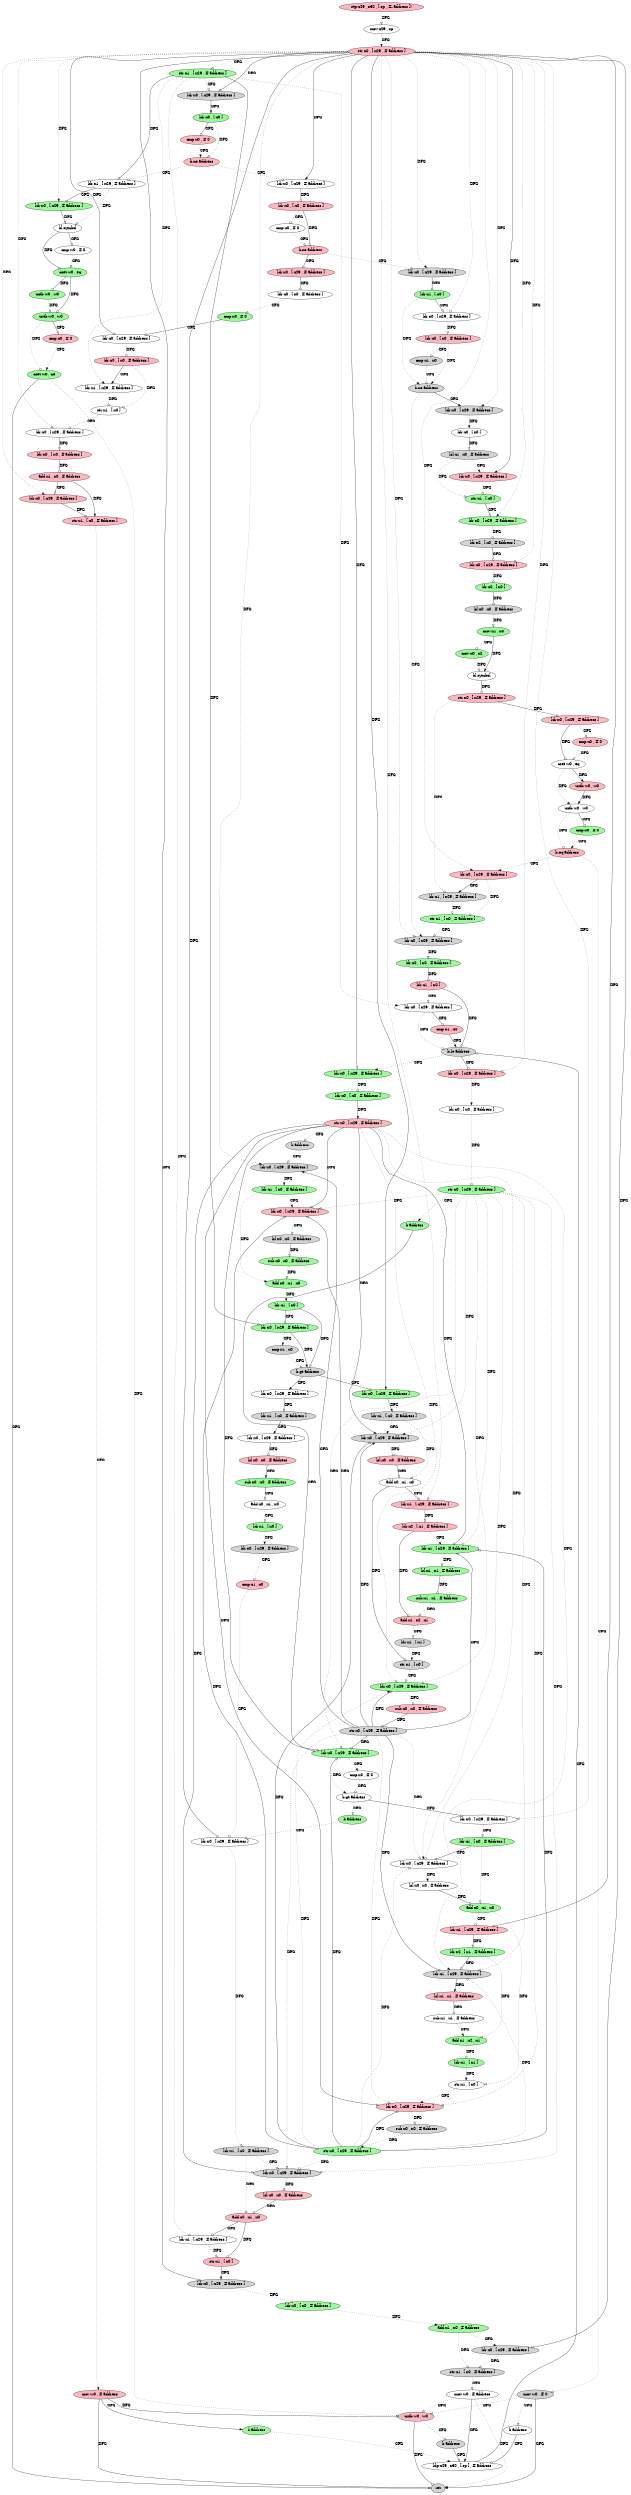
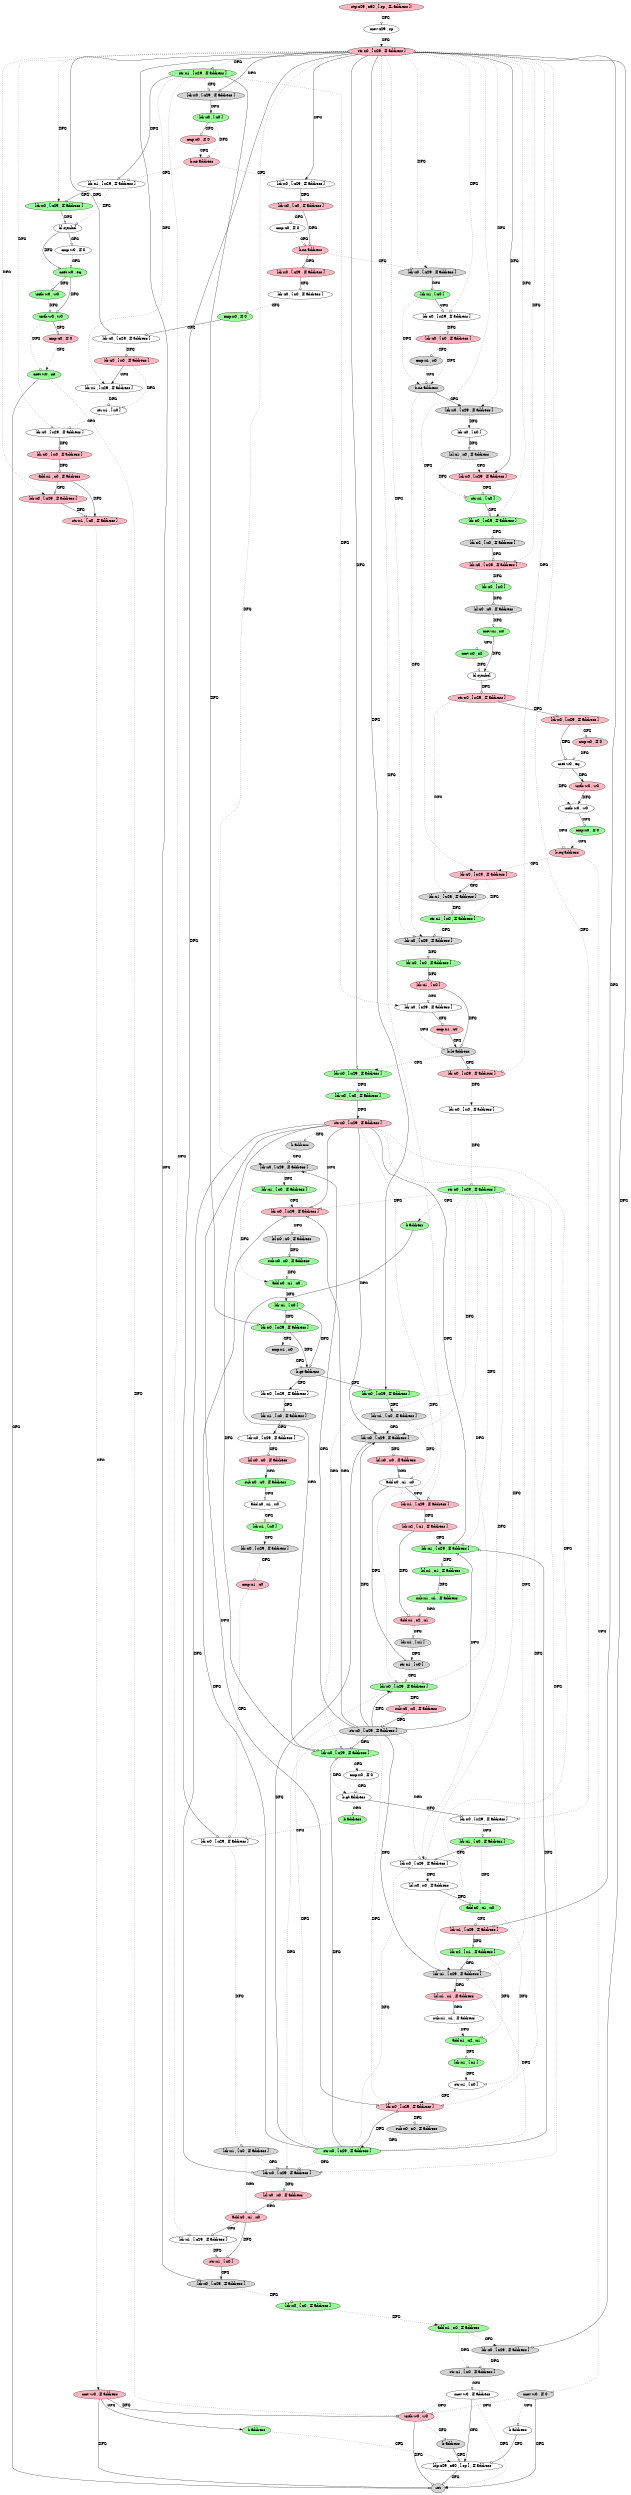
(578, 1738) -> (451, 2477)
